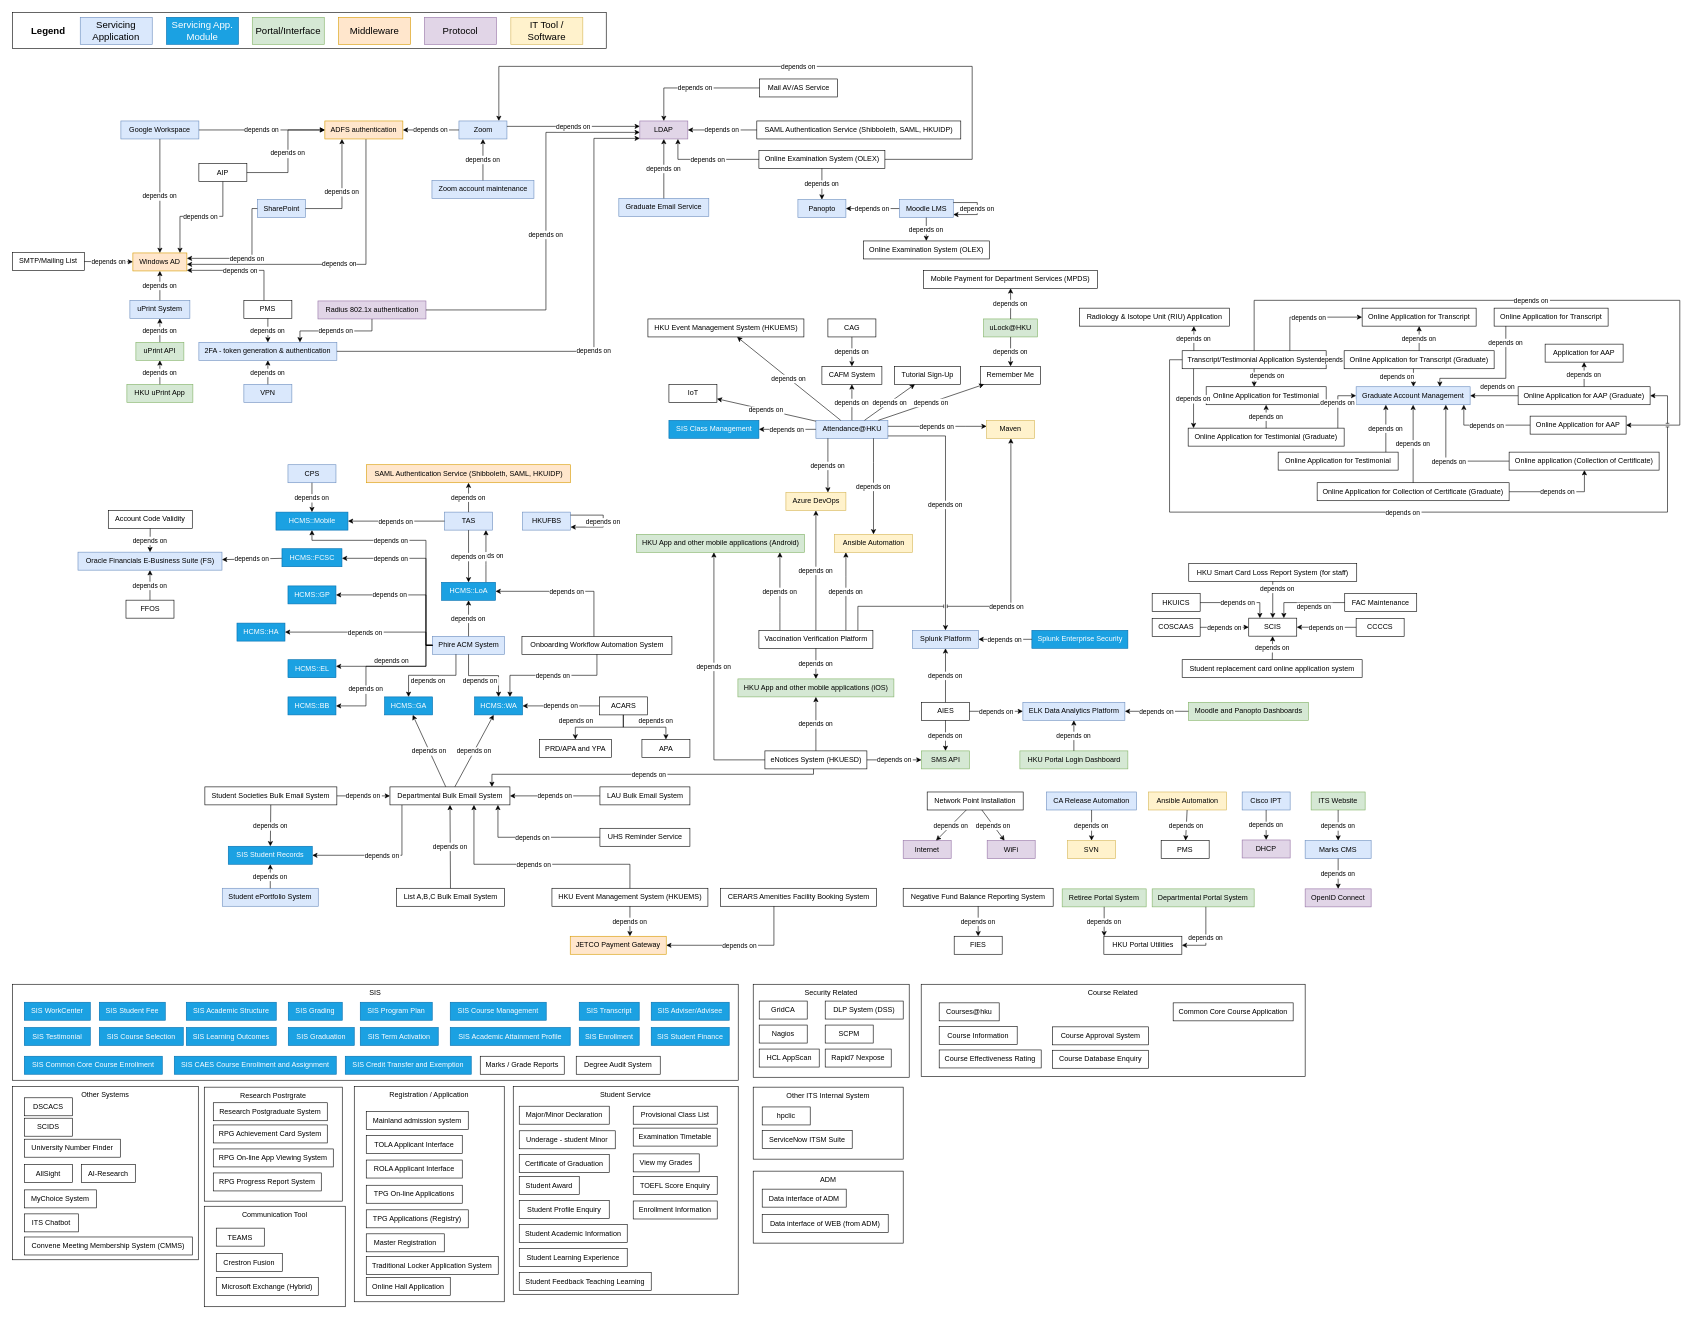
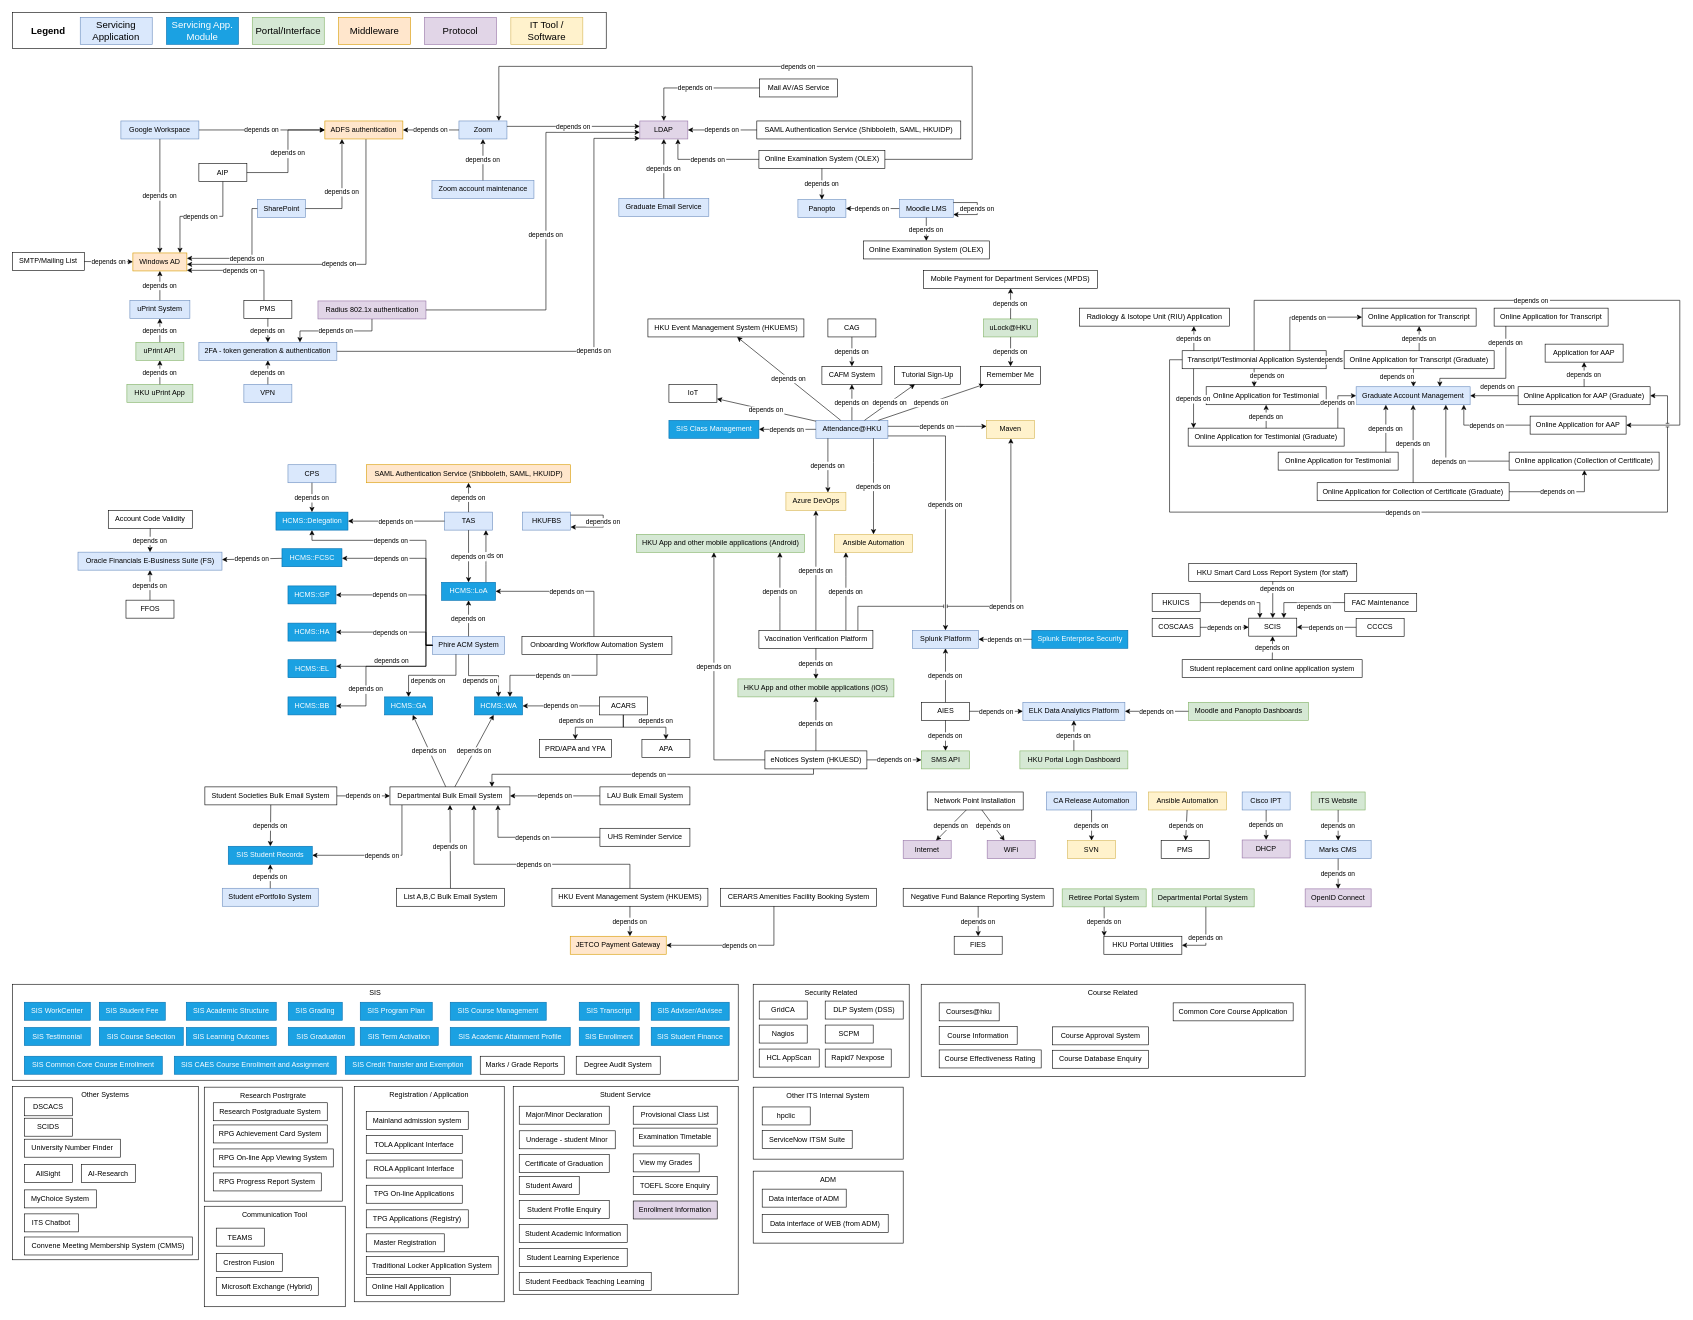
(312, 521) -> (312, 521)
(261, 632) -> (312, 632)
(675, 1210) -> (675, 1210)
